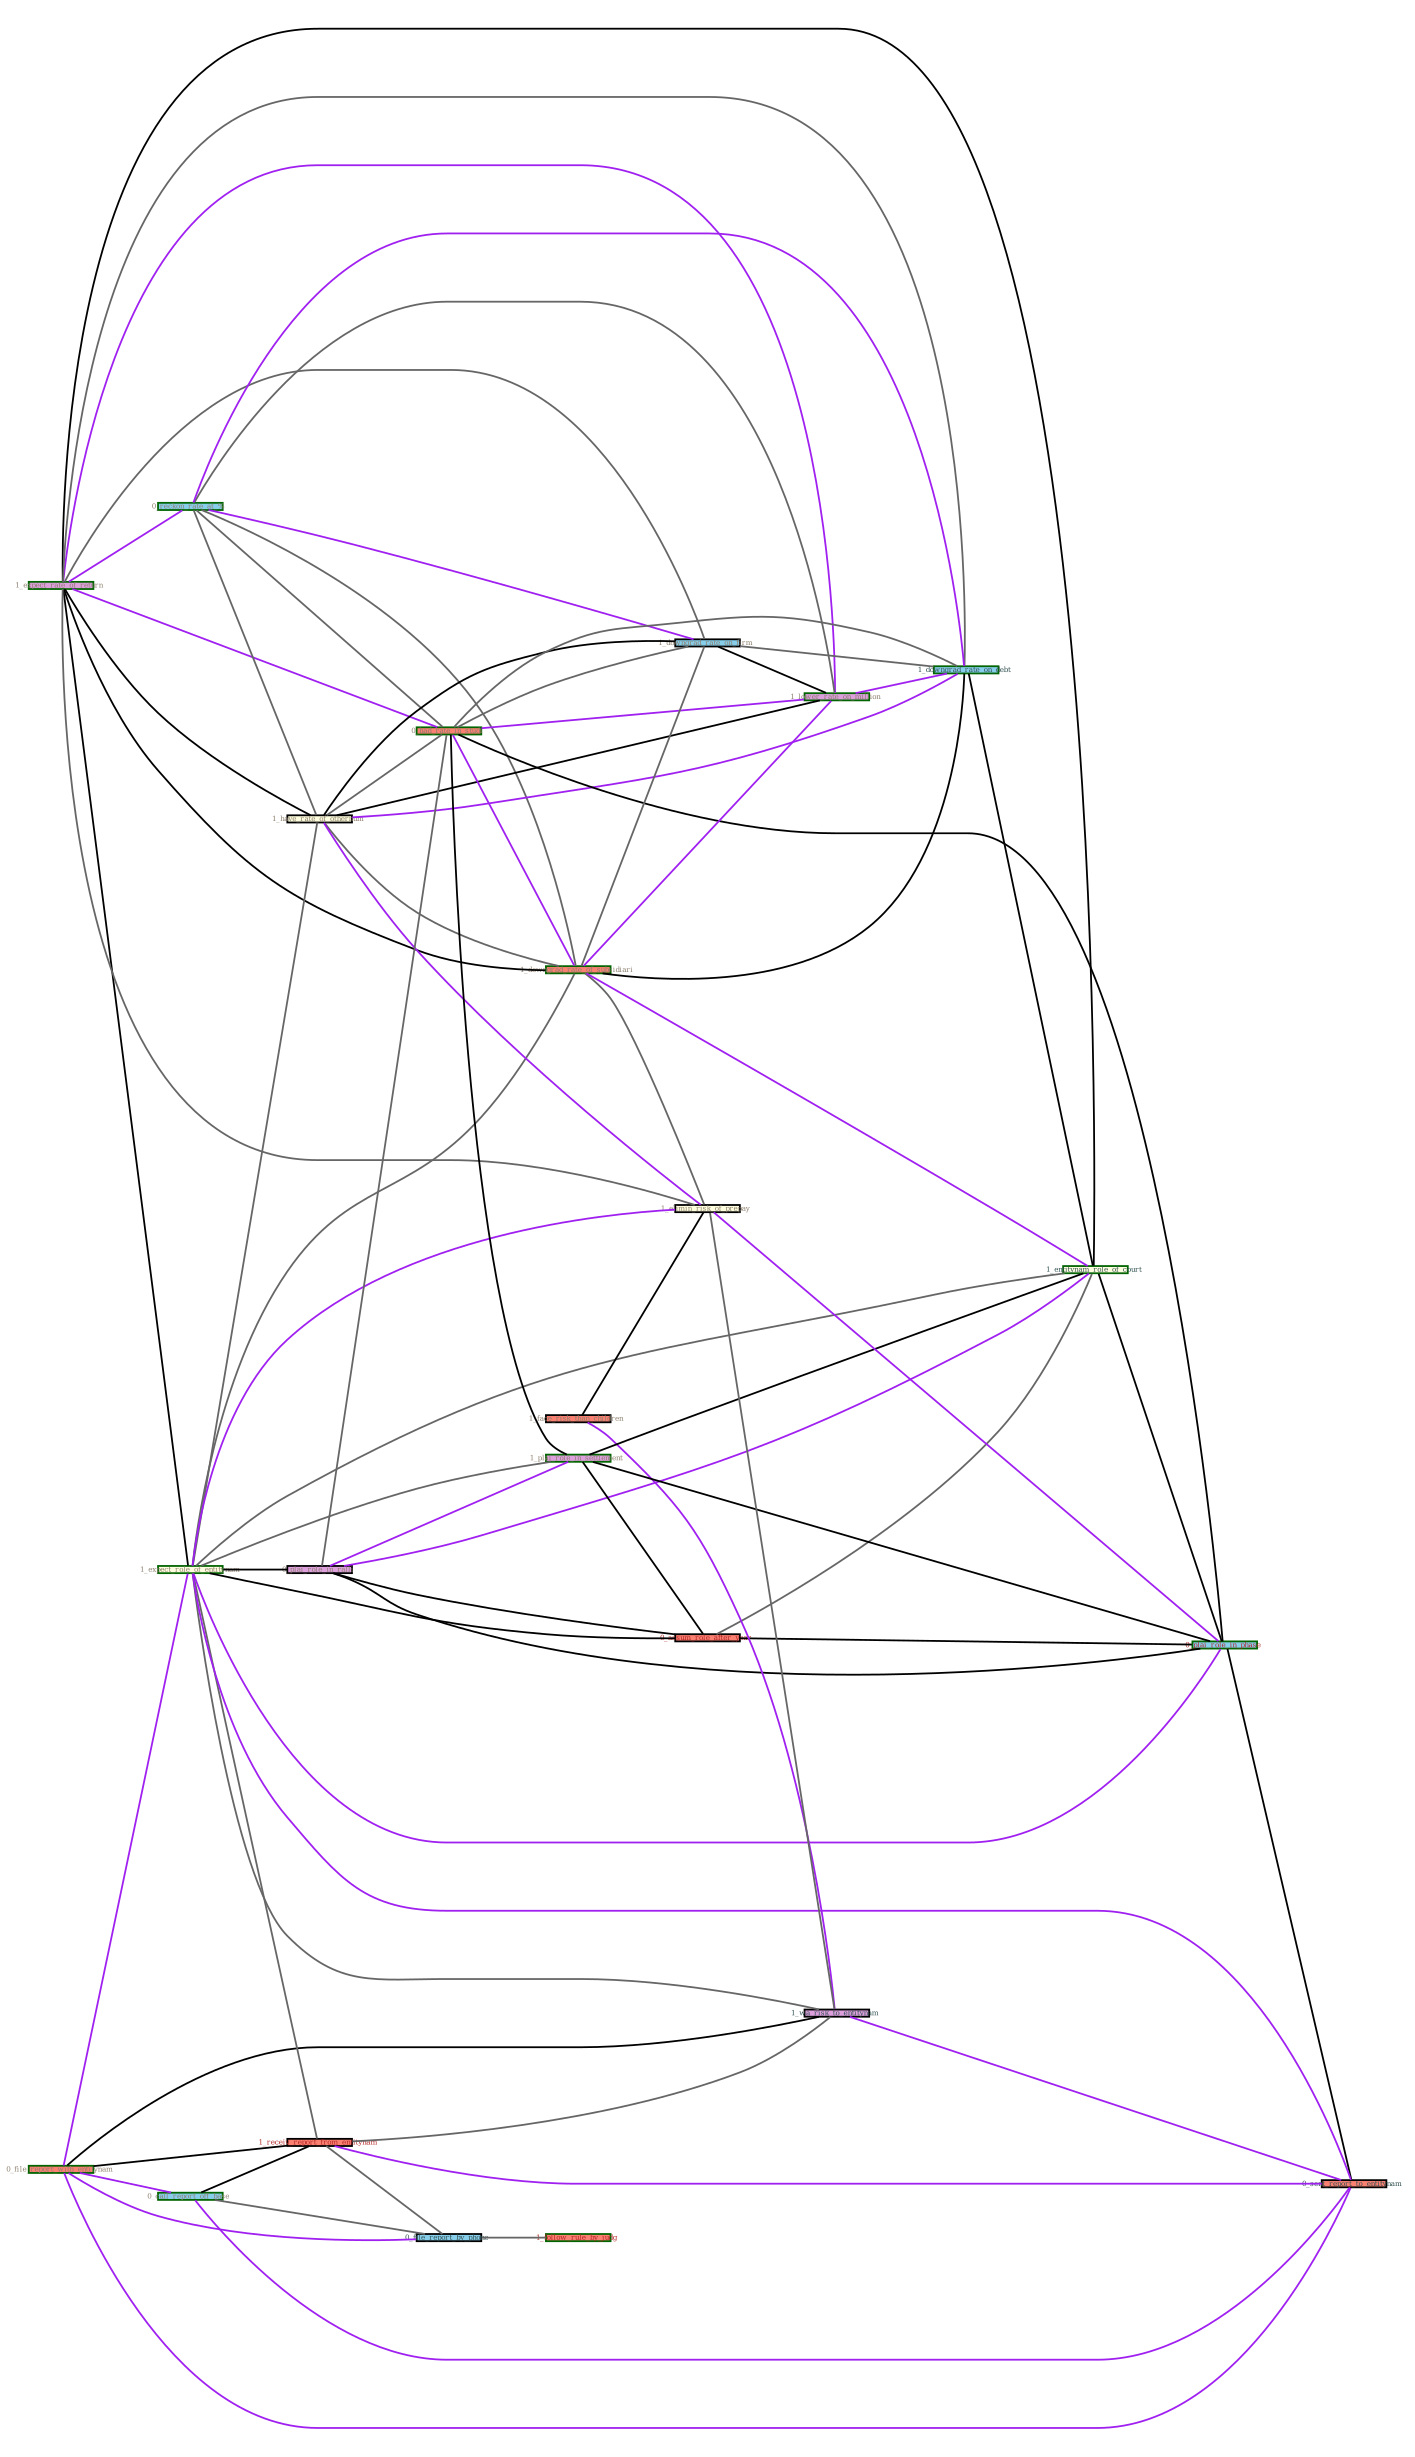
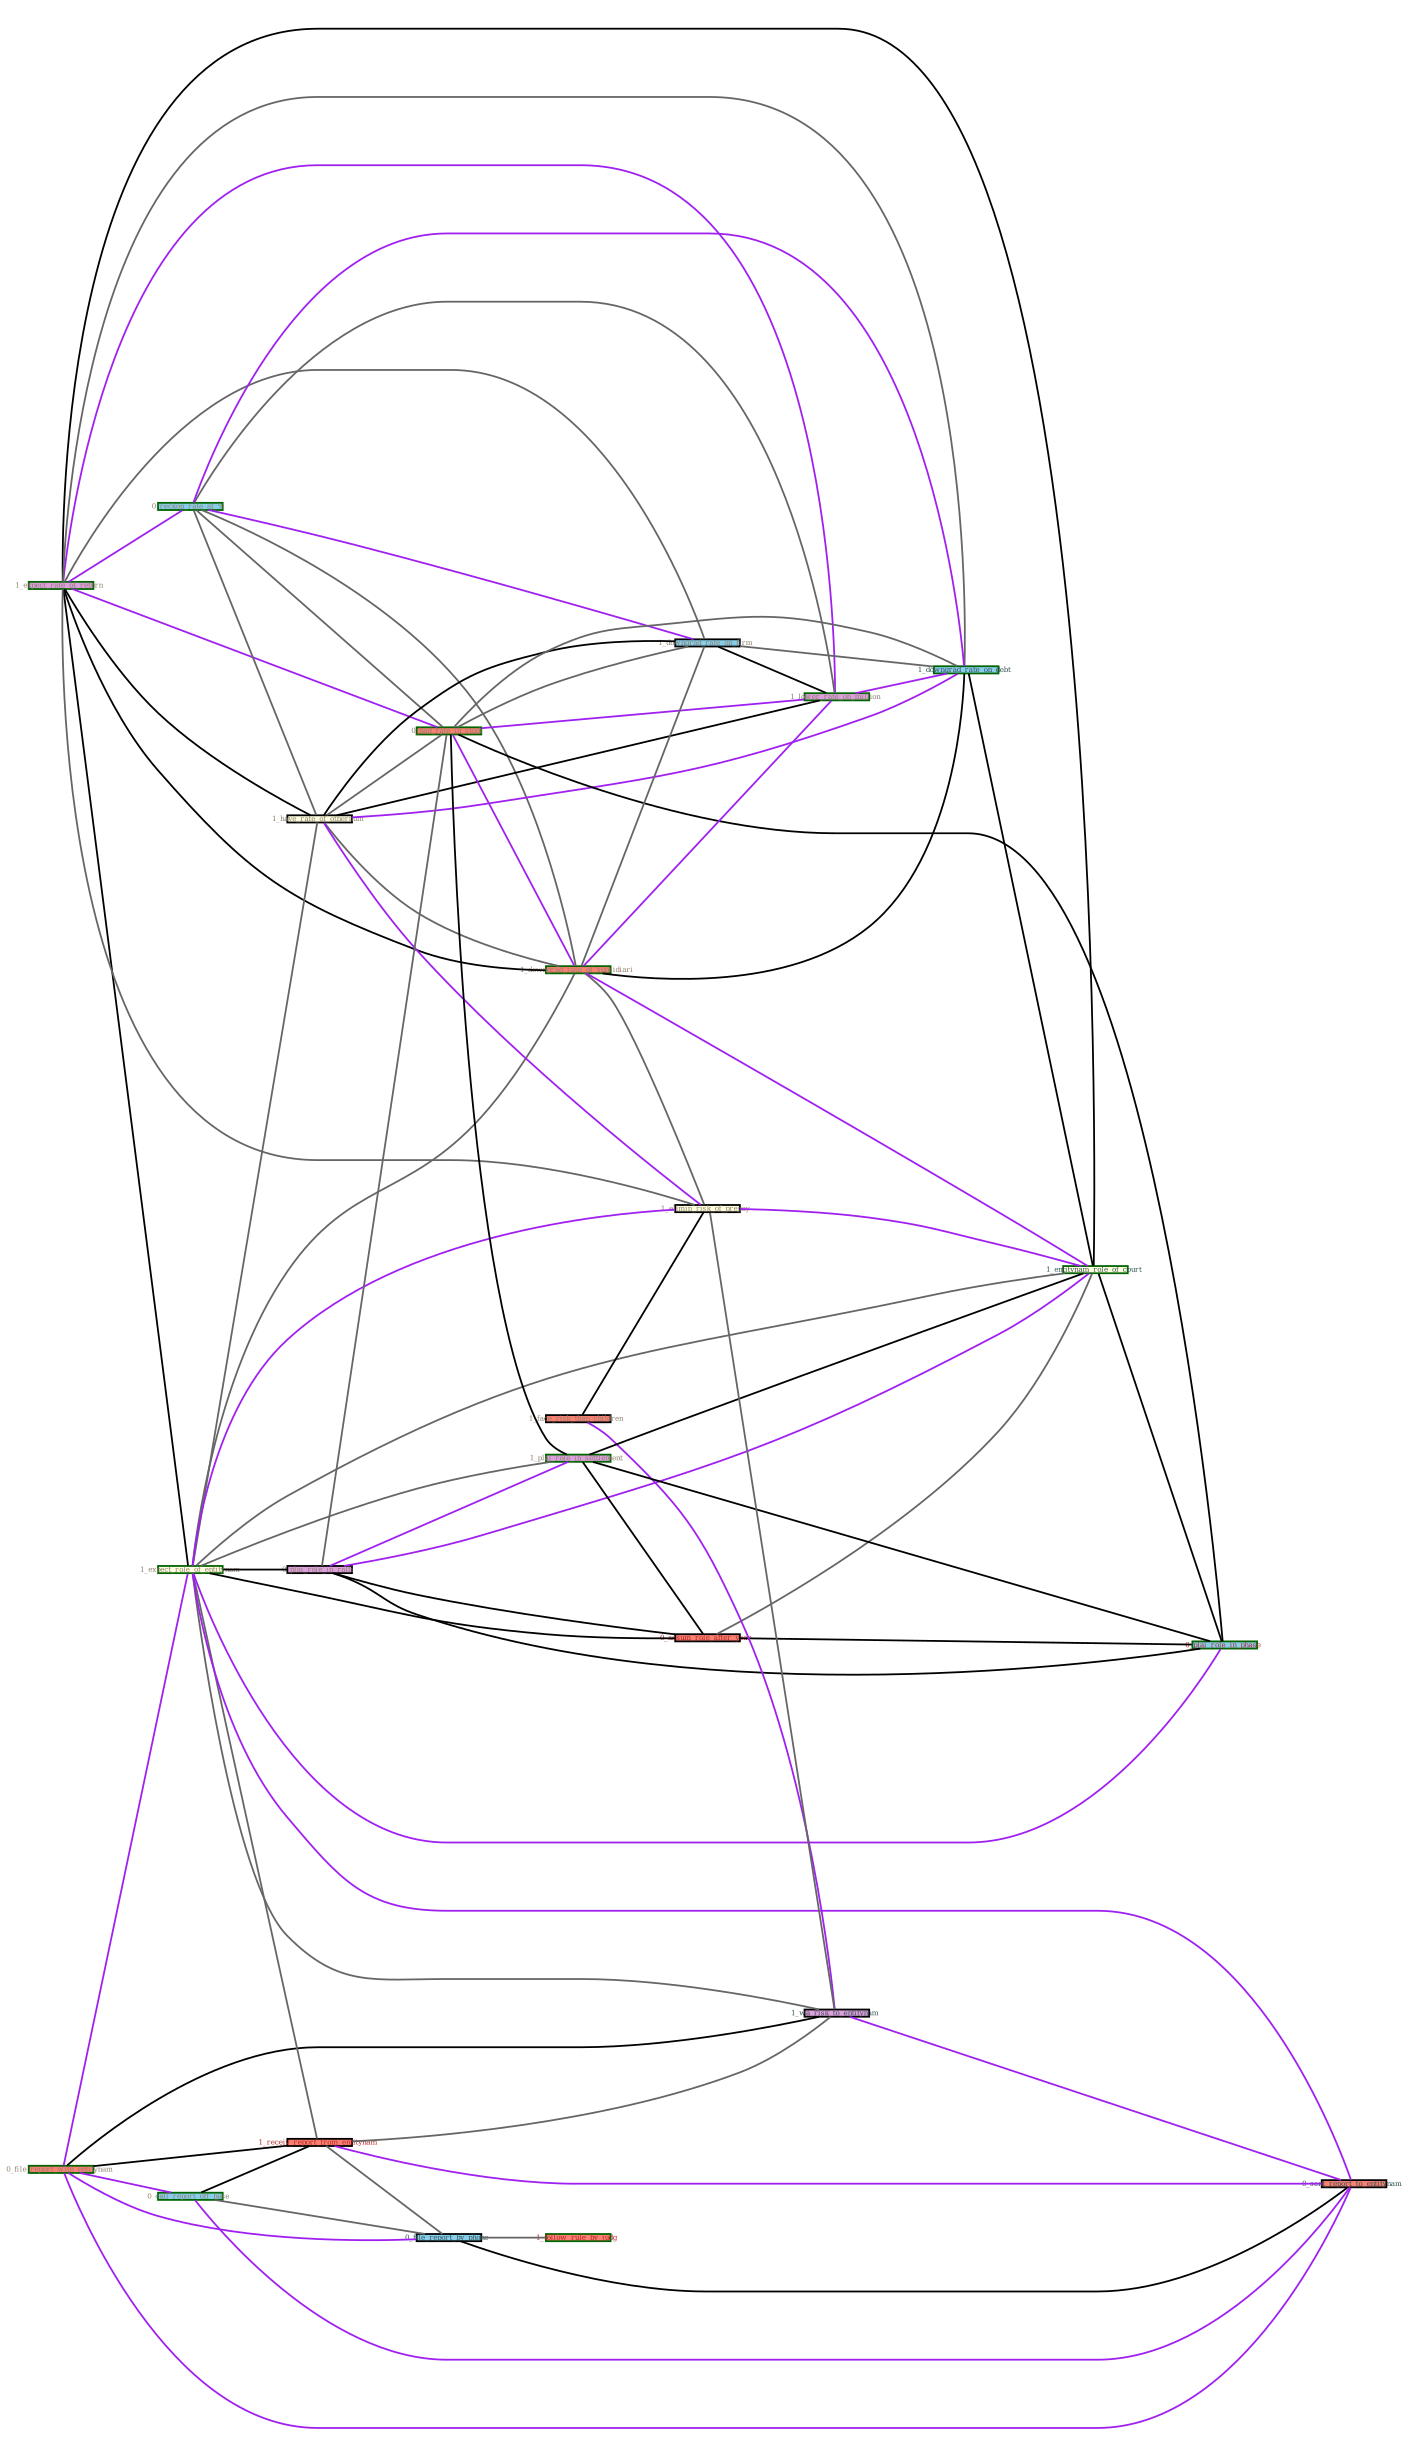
(966, 1427) -> (913, 1224)
(1289, 1915) -> (913, 2291)
